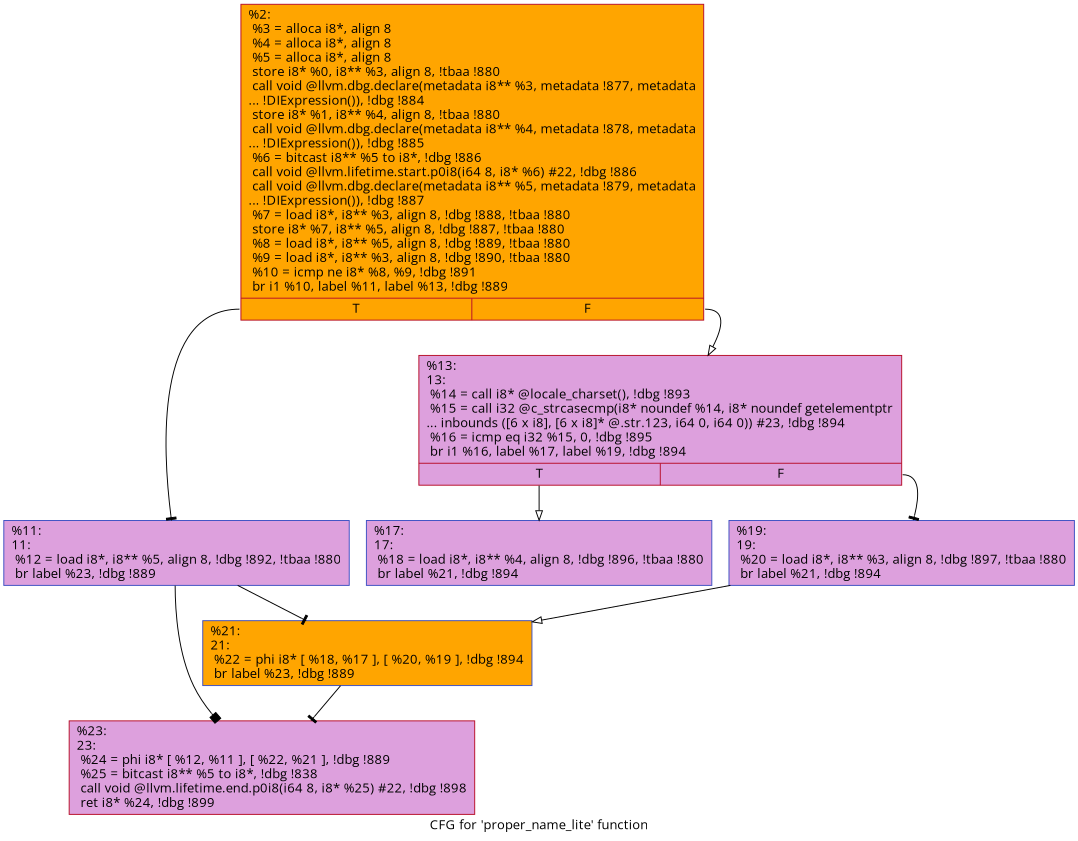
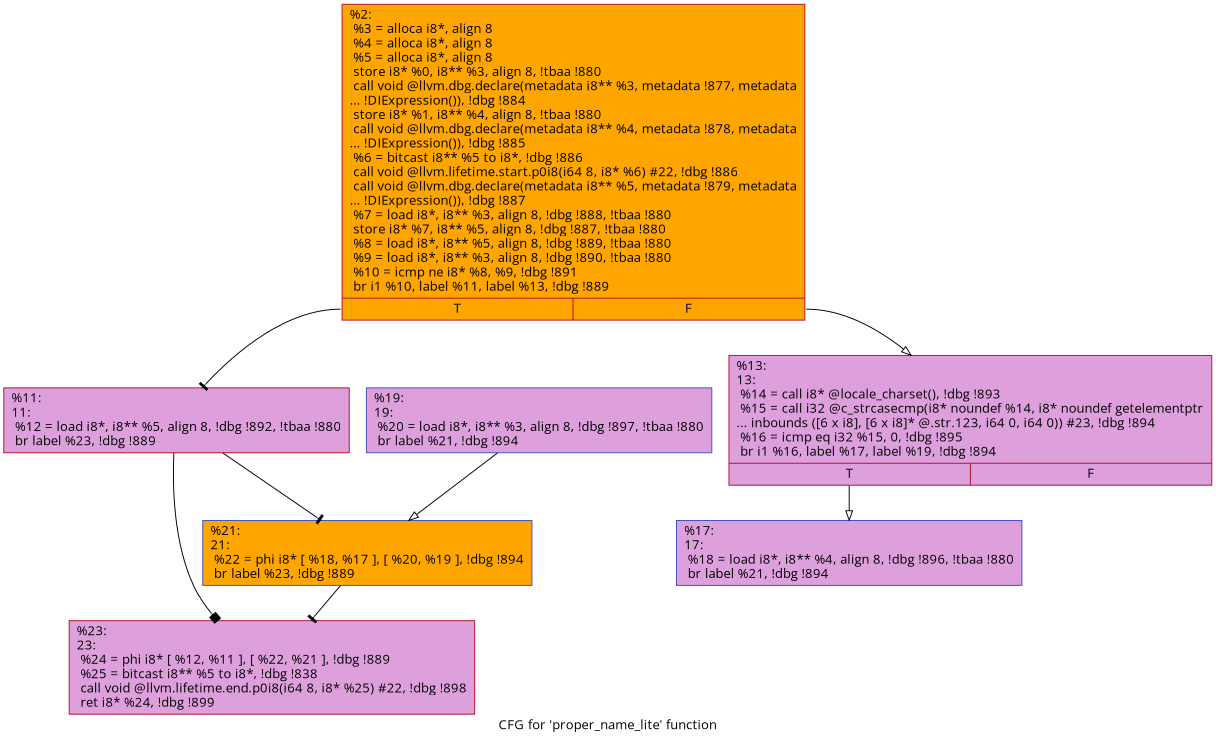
(917, 491) -> none
(177, 553) -> (177, 420)
